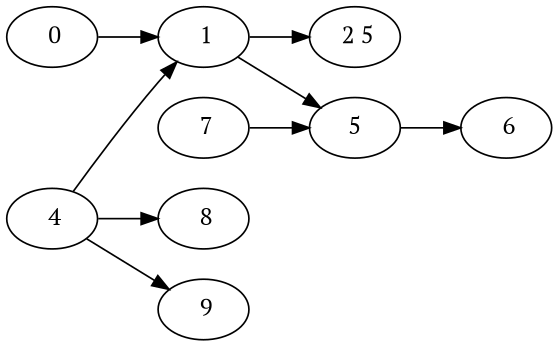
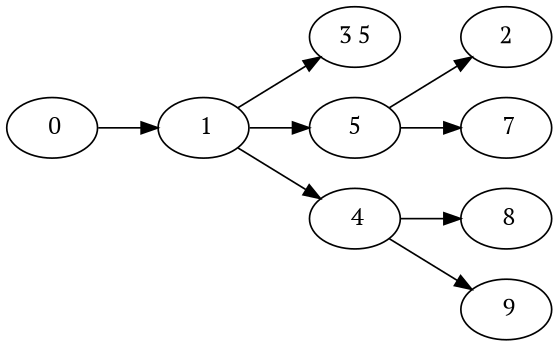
(355, 37) -> (355, 37)
(271, 128) -> (422, 128)
(506, 128) -> (506, 37)
(118, 132) -> (272, 169)
